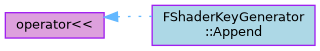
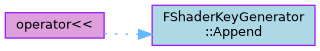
(135, 16) -> (121, 34)
